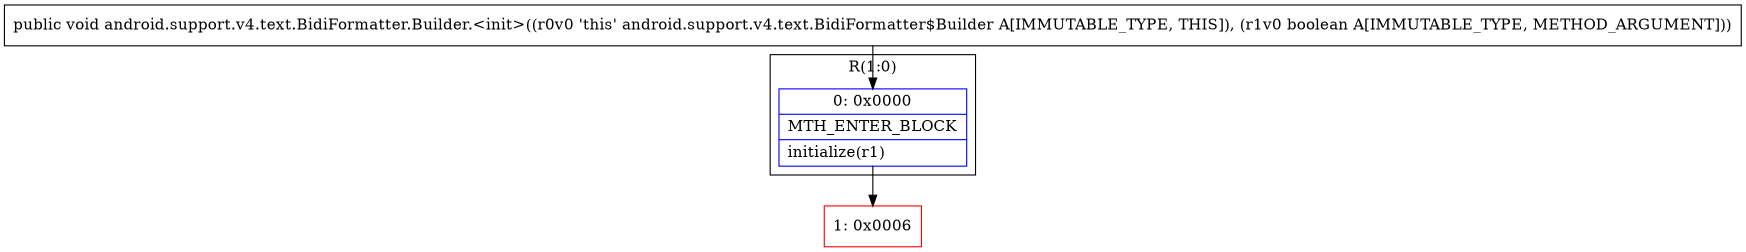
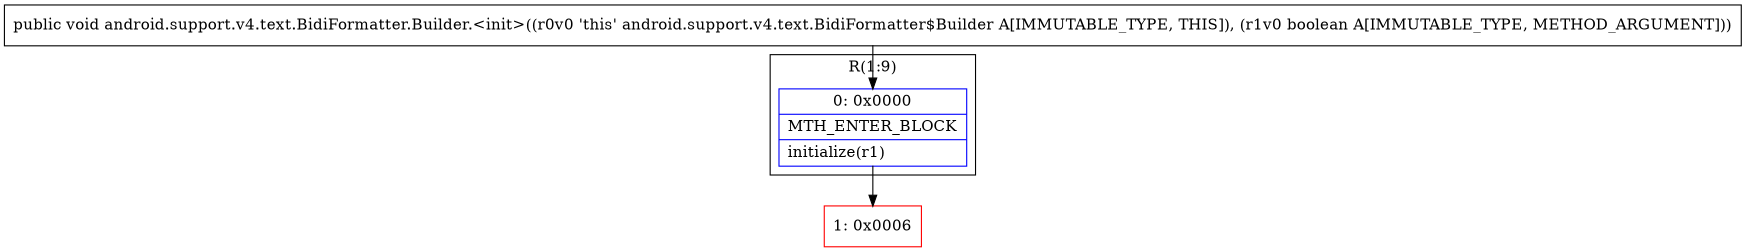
(873, 67) -> (873, 67)
